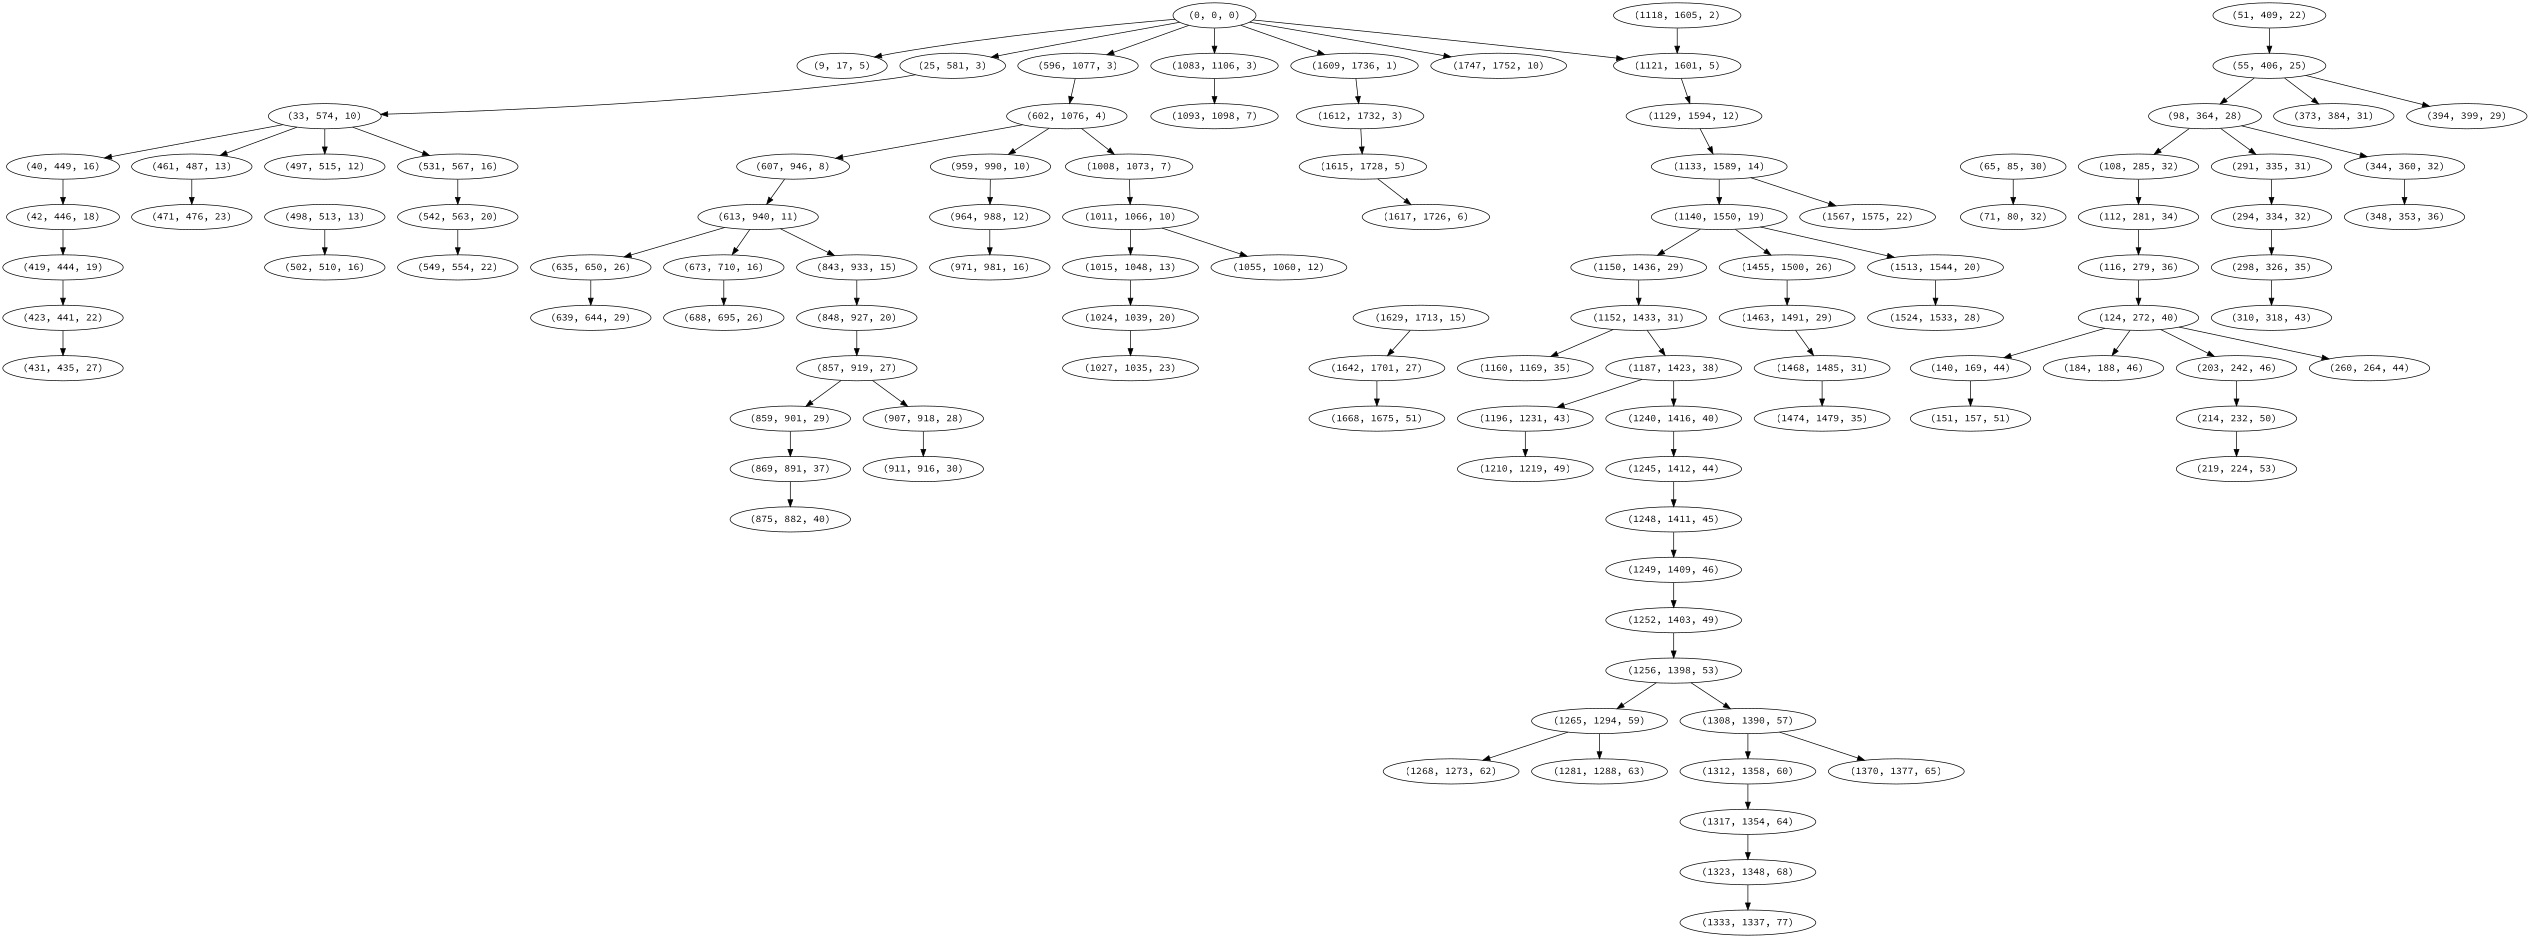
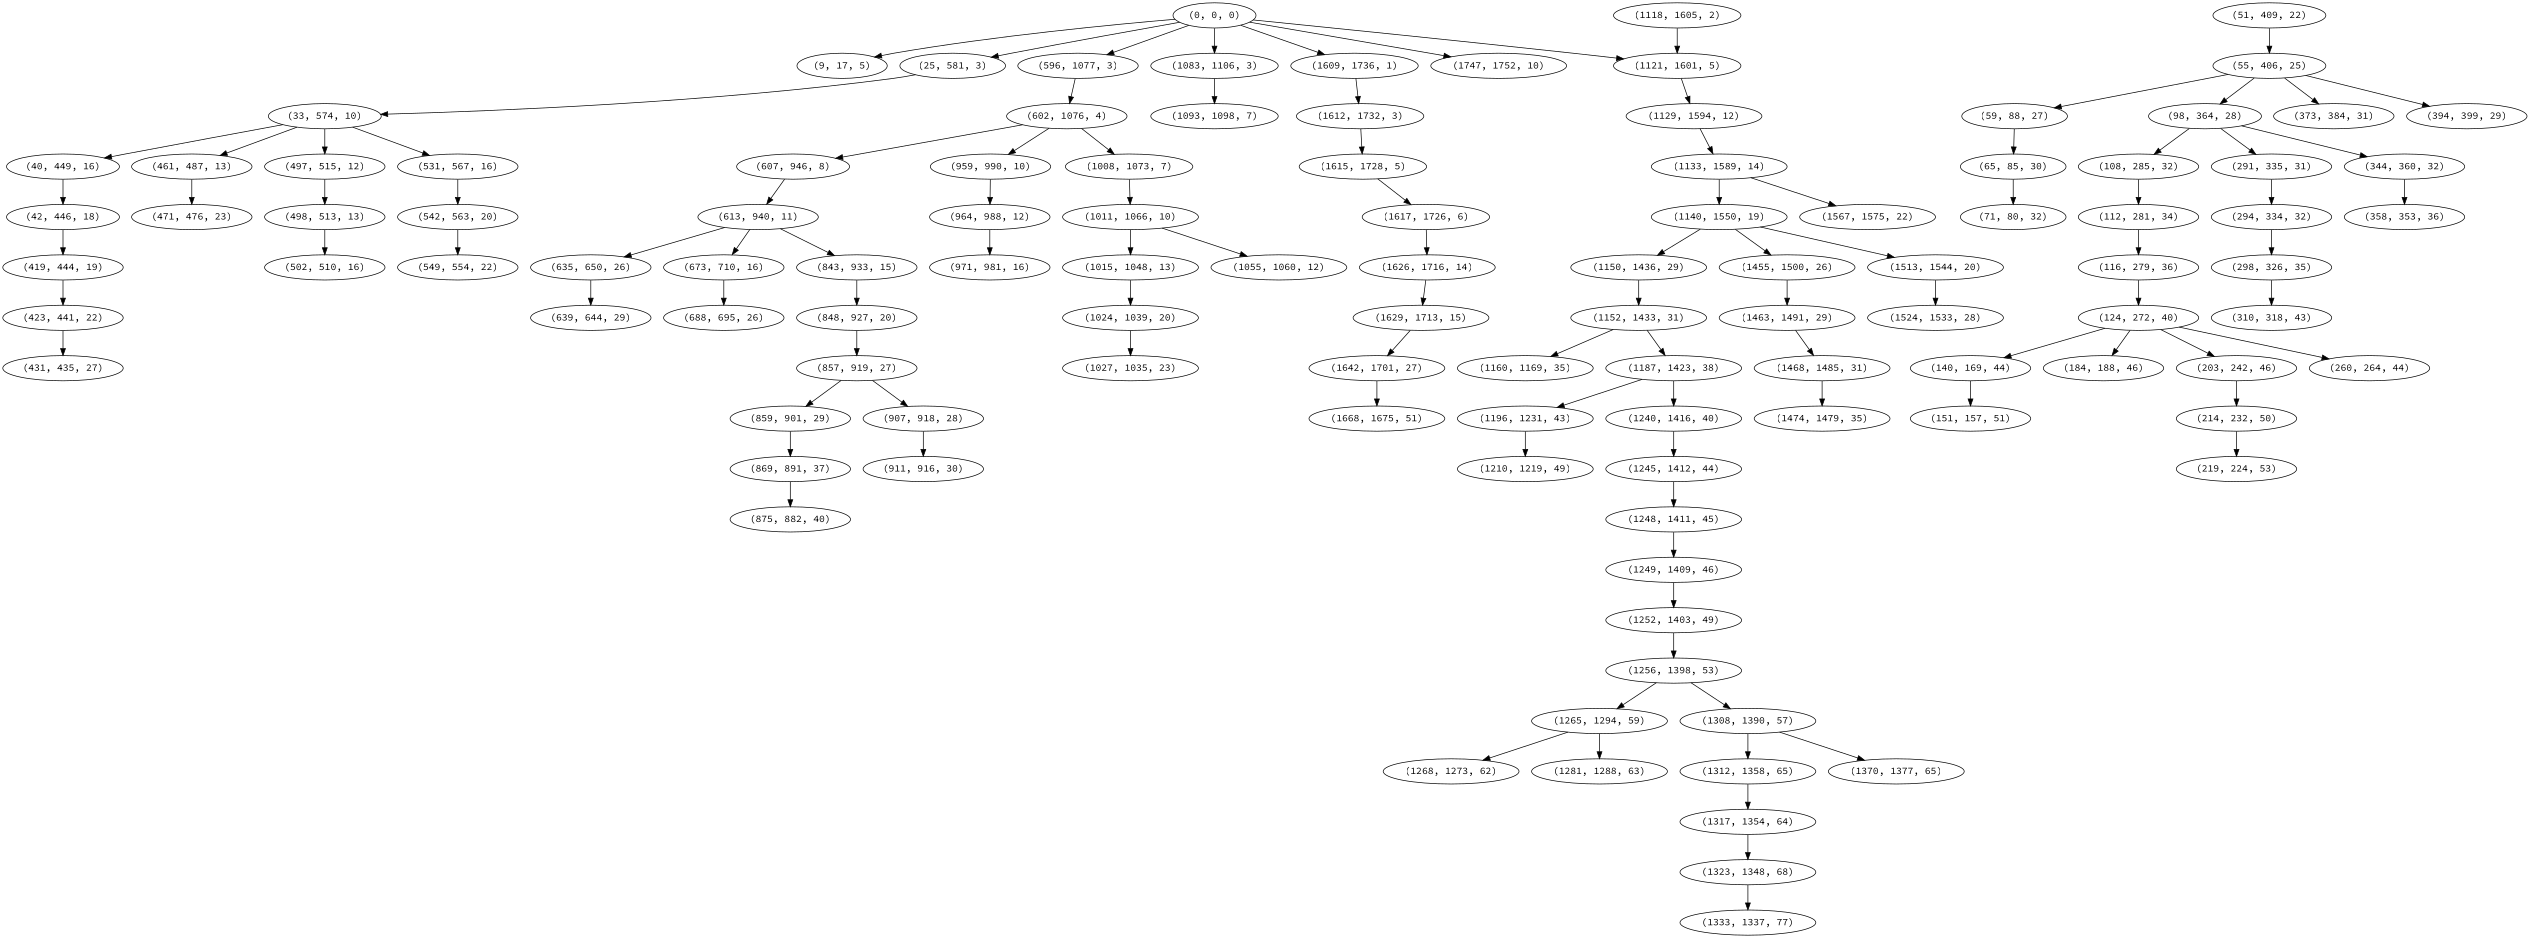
none -> (2015, 116)
none -> (325, 188)
(2404, 217) -> (2404, 217)
none -> (1427, 267)
(1748, 771) -> (1748, 771)
